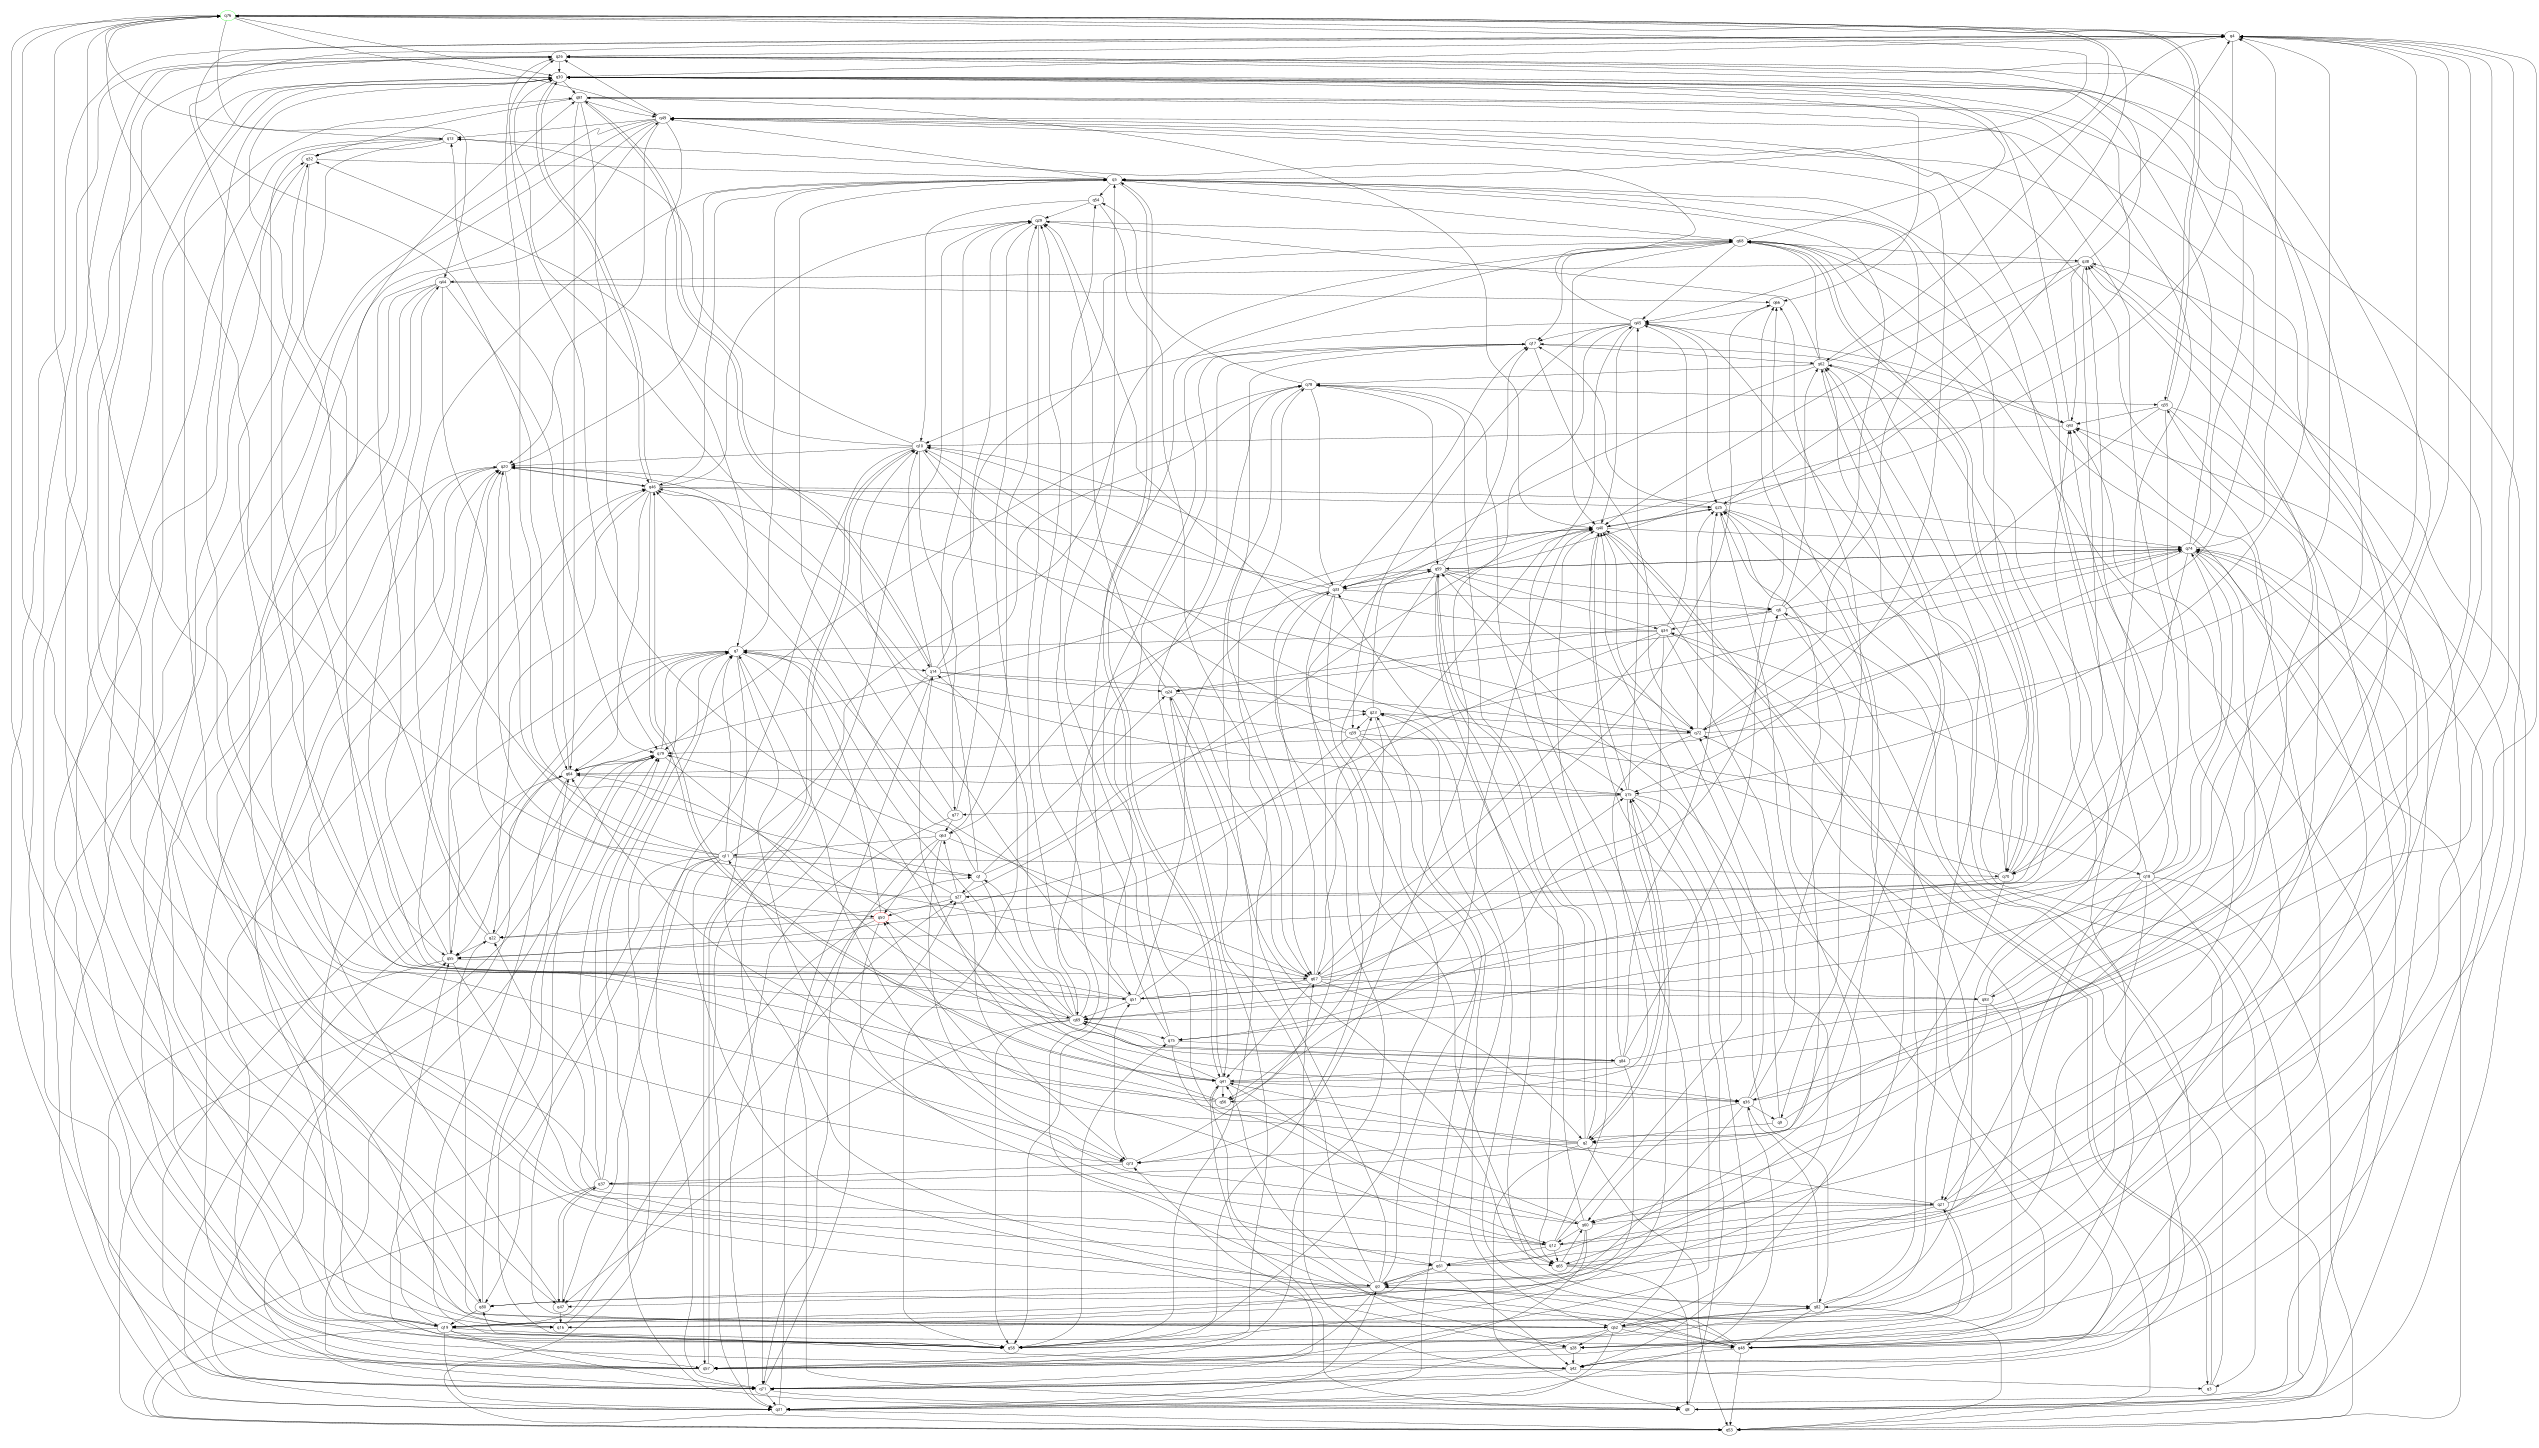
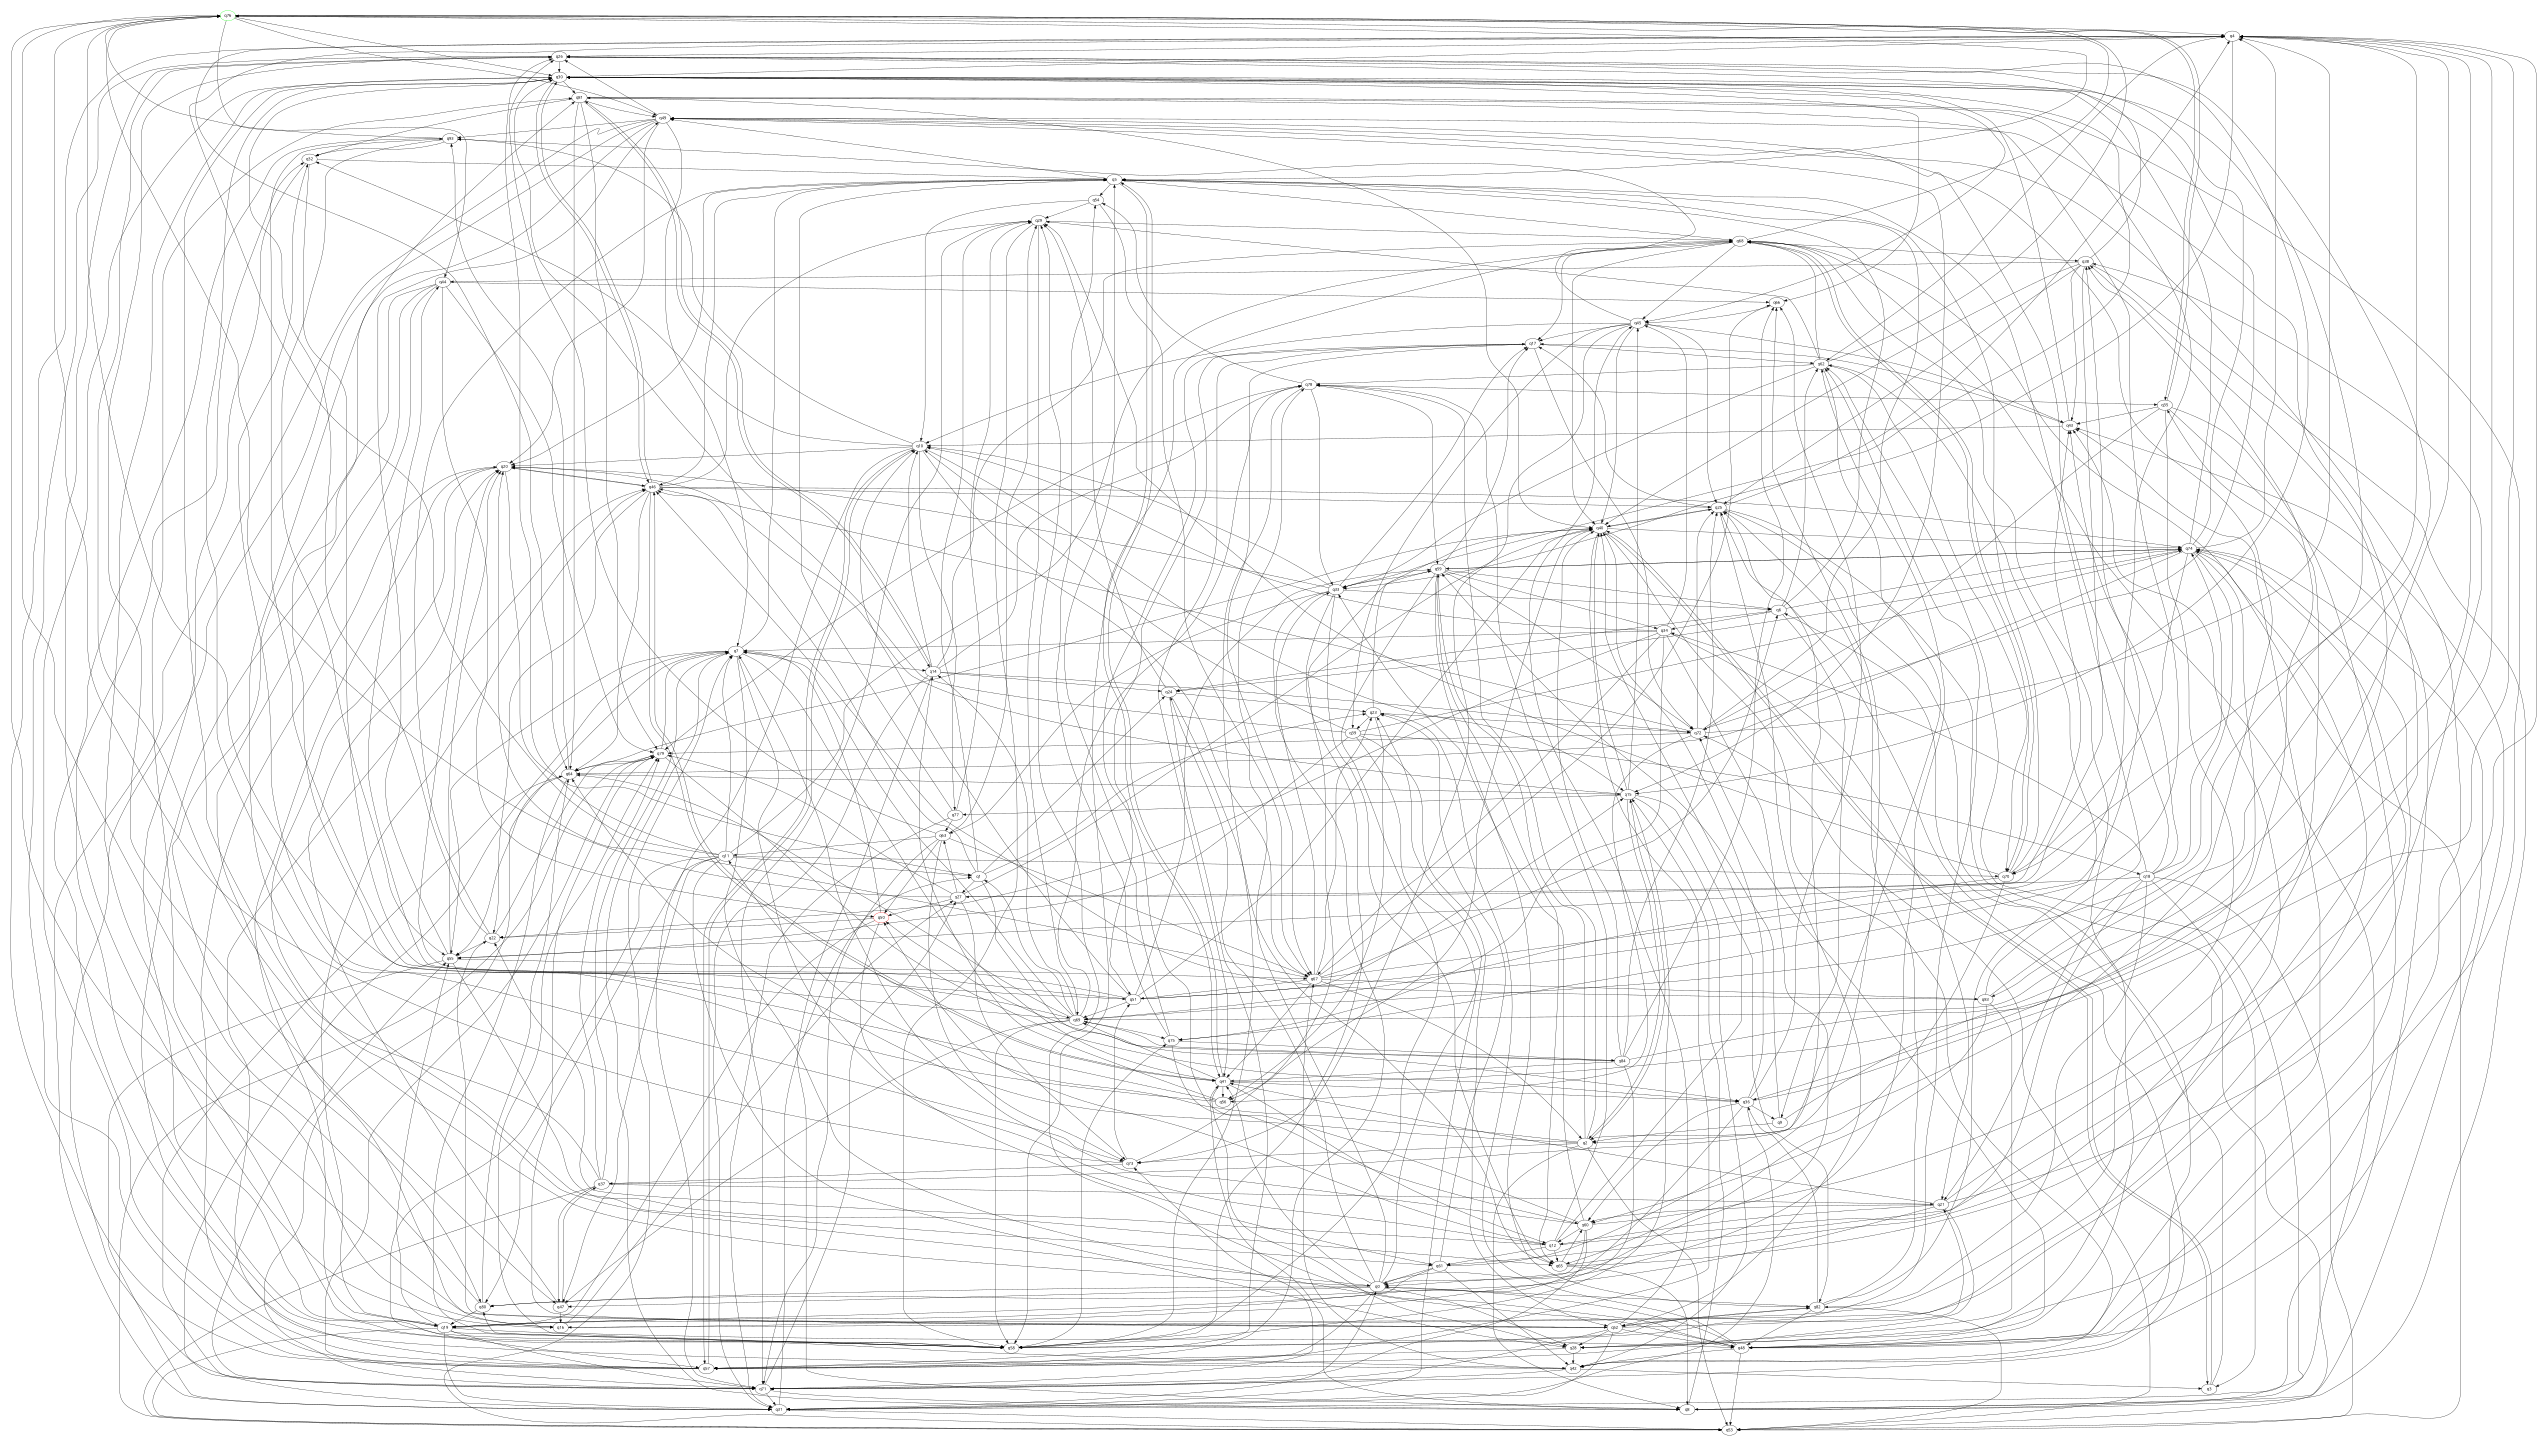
(450, 139) -> (450, 139)
(1884, 566) -> none
none -> (1476, 1310)
